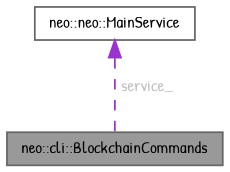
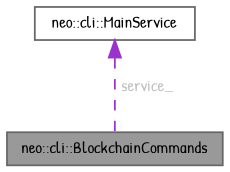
(115, 23) -> (115, 23)
